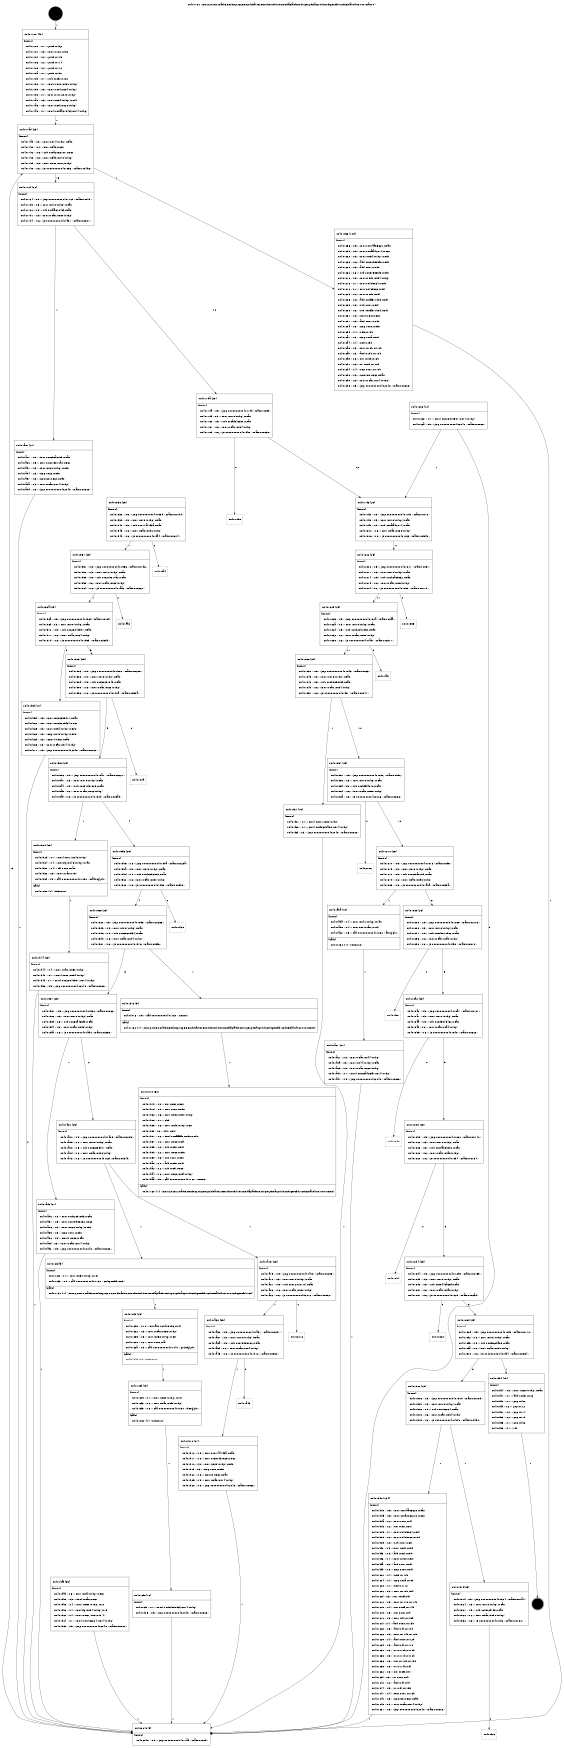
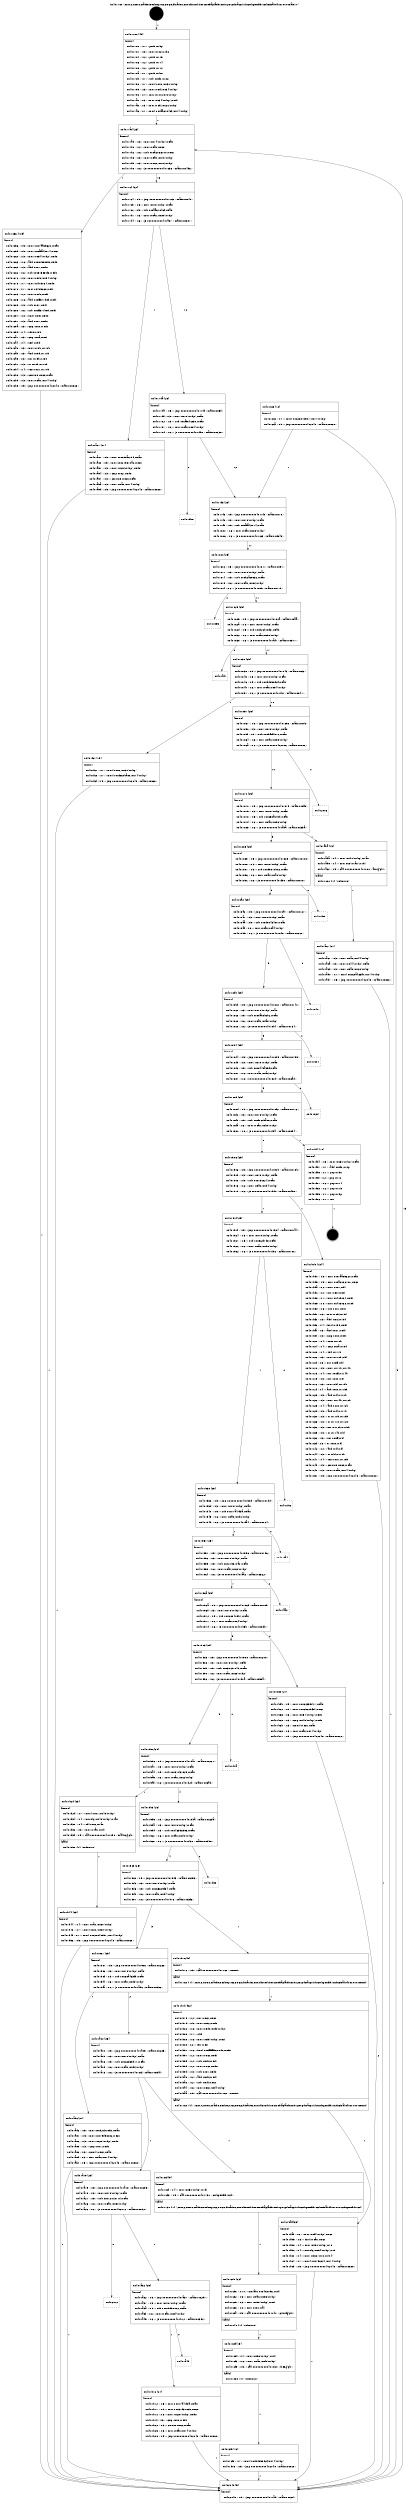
none -> (249, 1369)
none -> (362, 2164)
